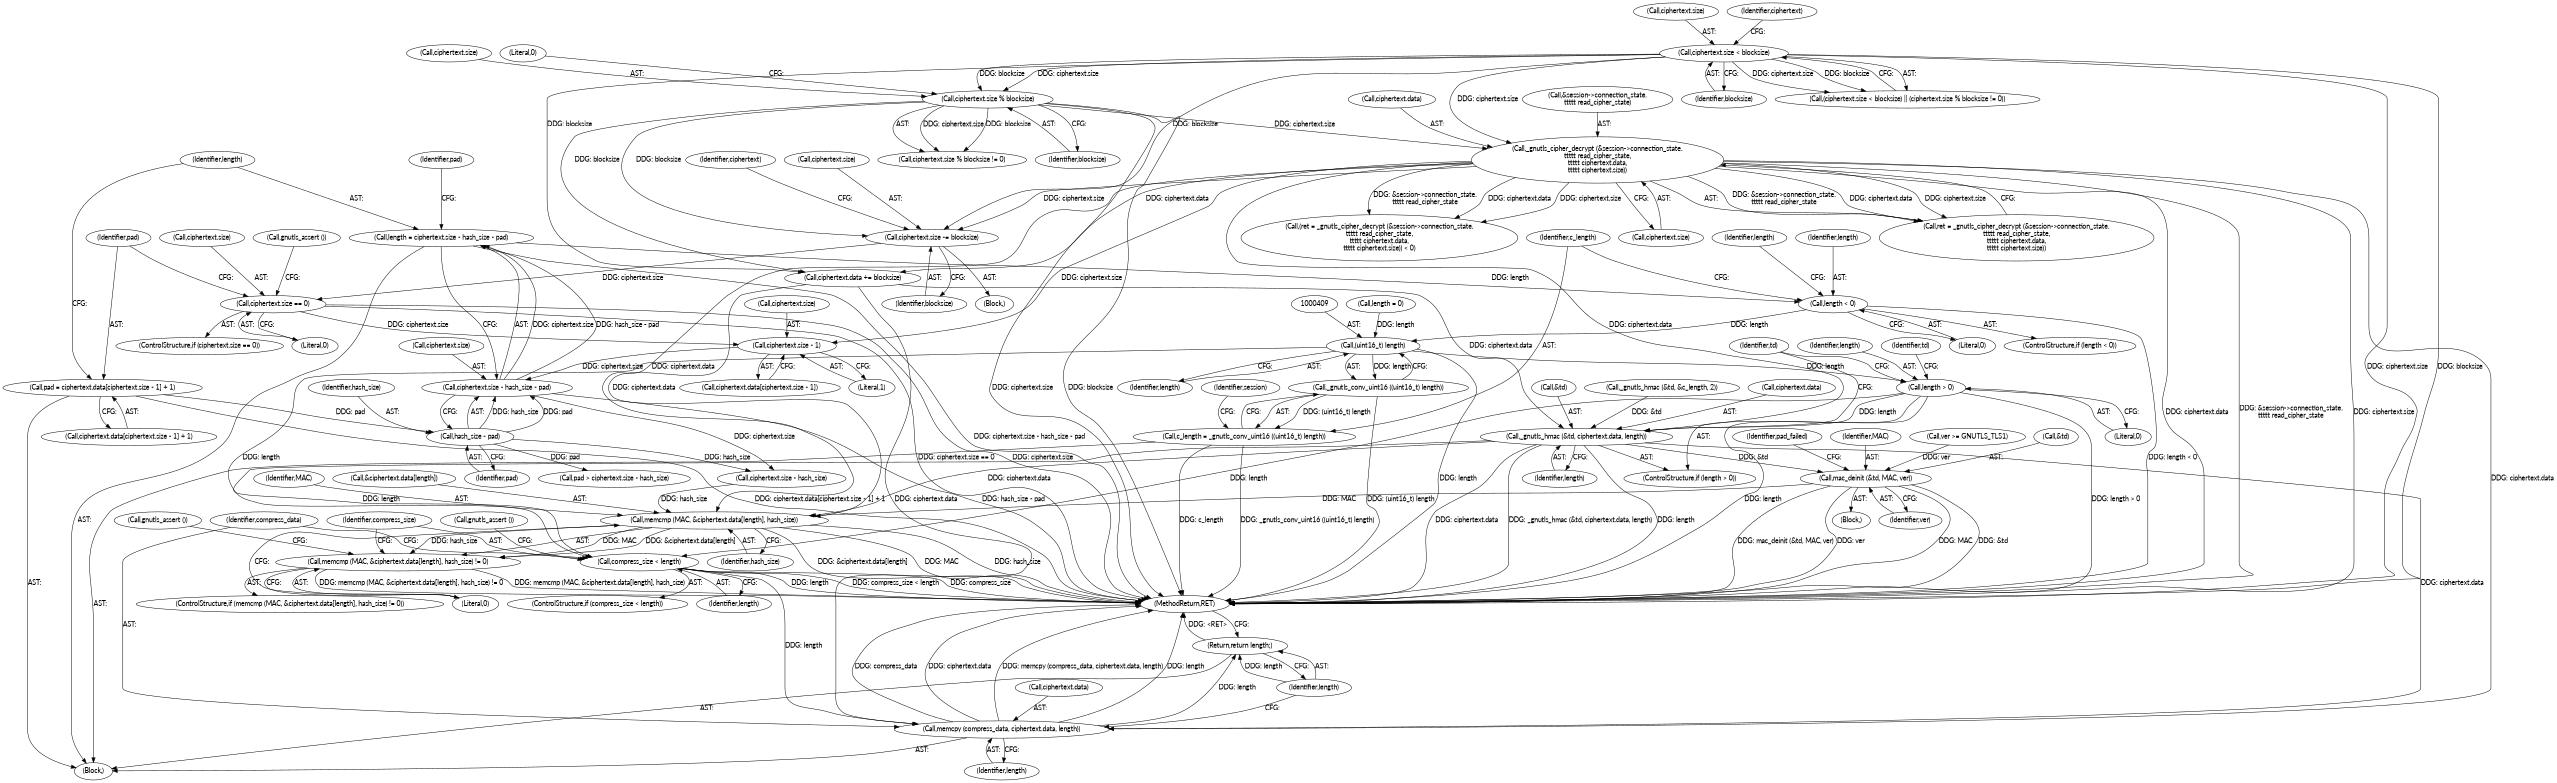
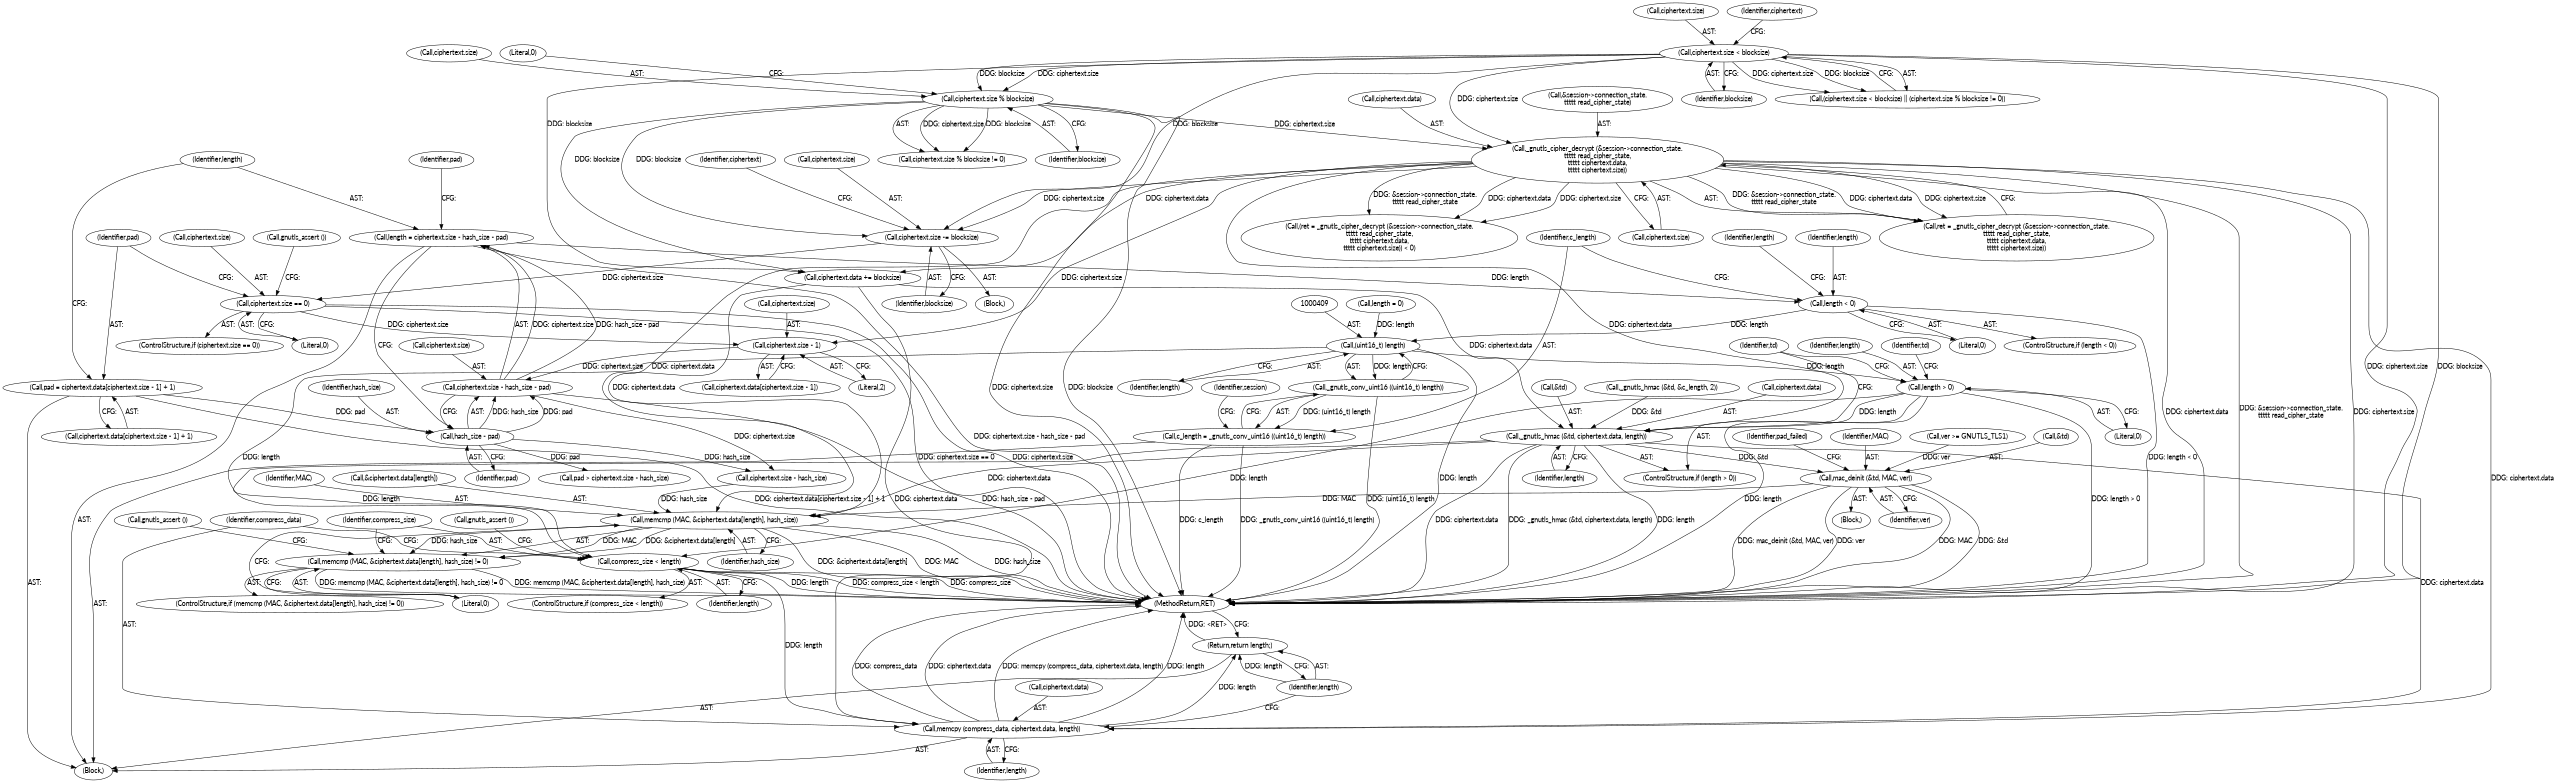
(472, 316) -> (375, 342)
(872, 388) -> (872, 388)
